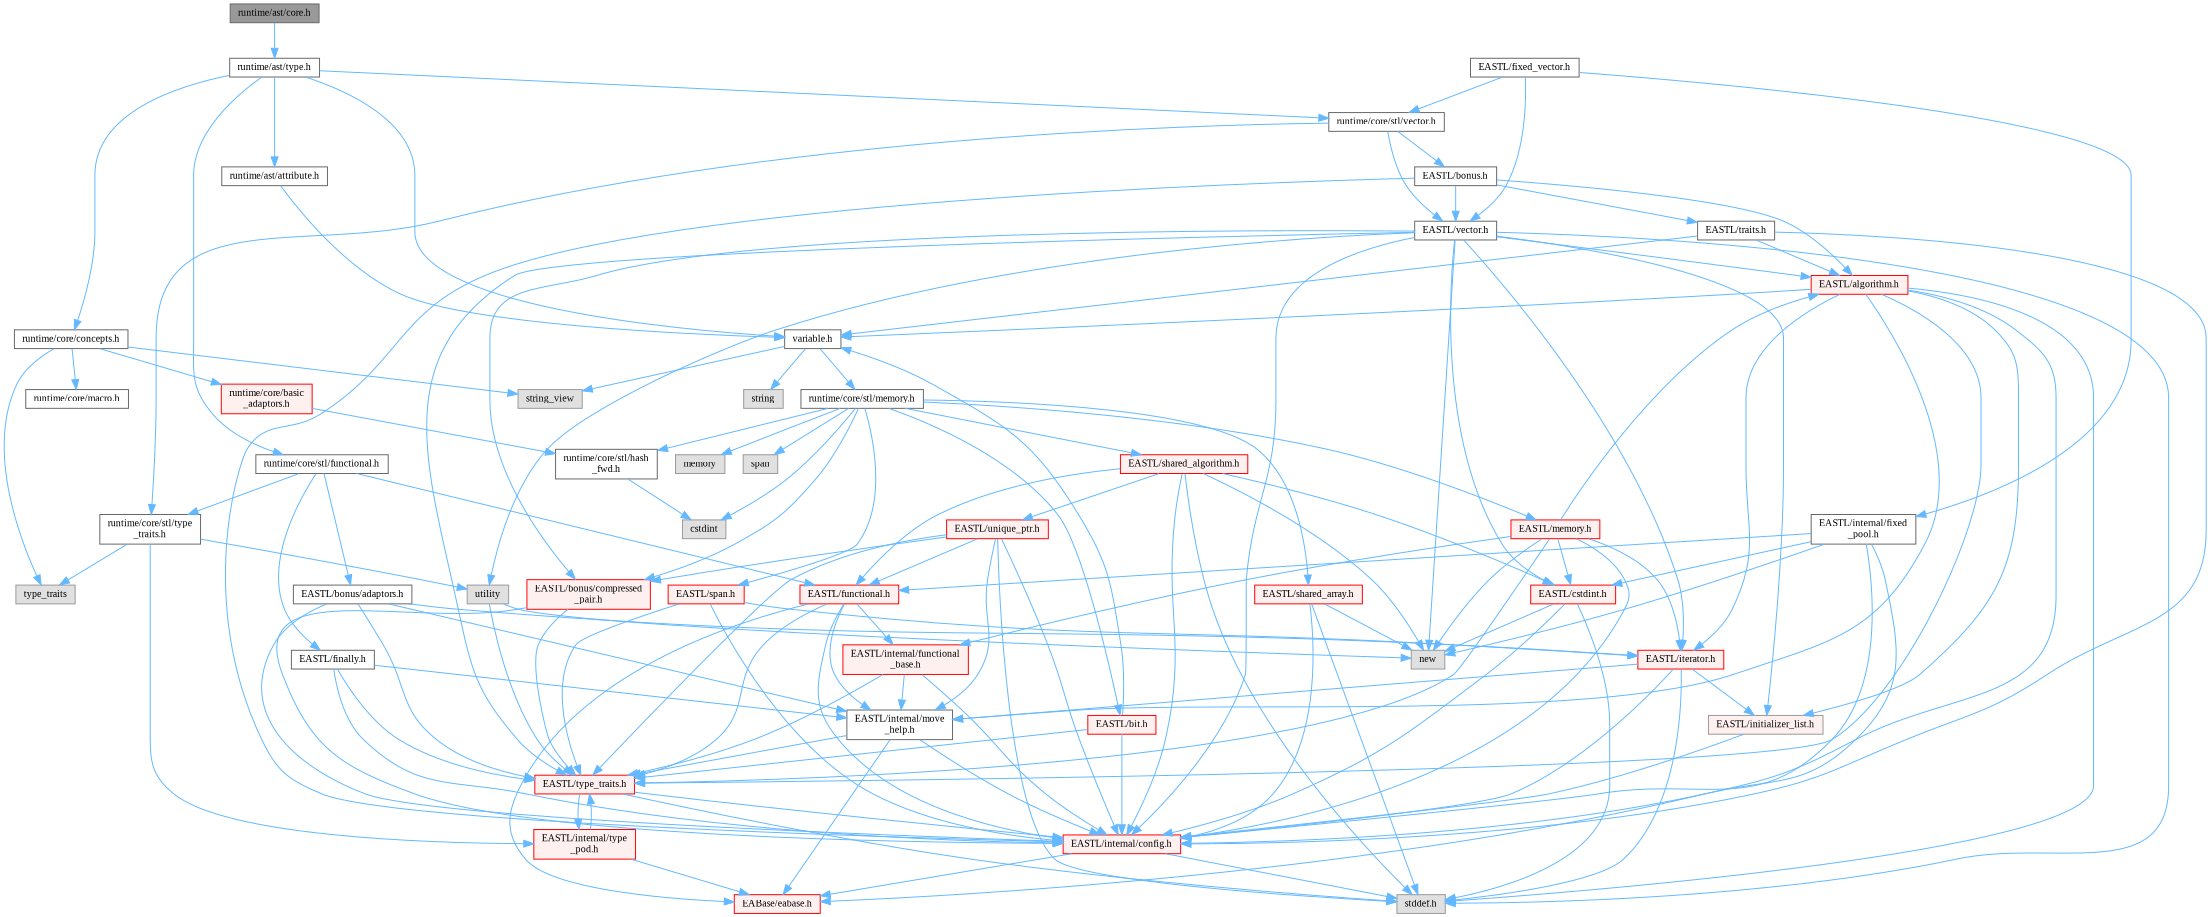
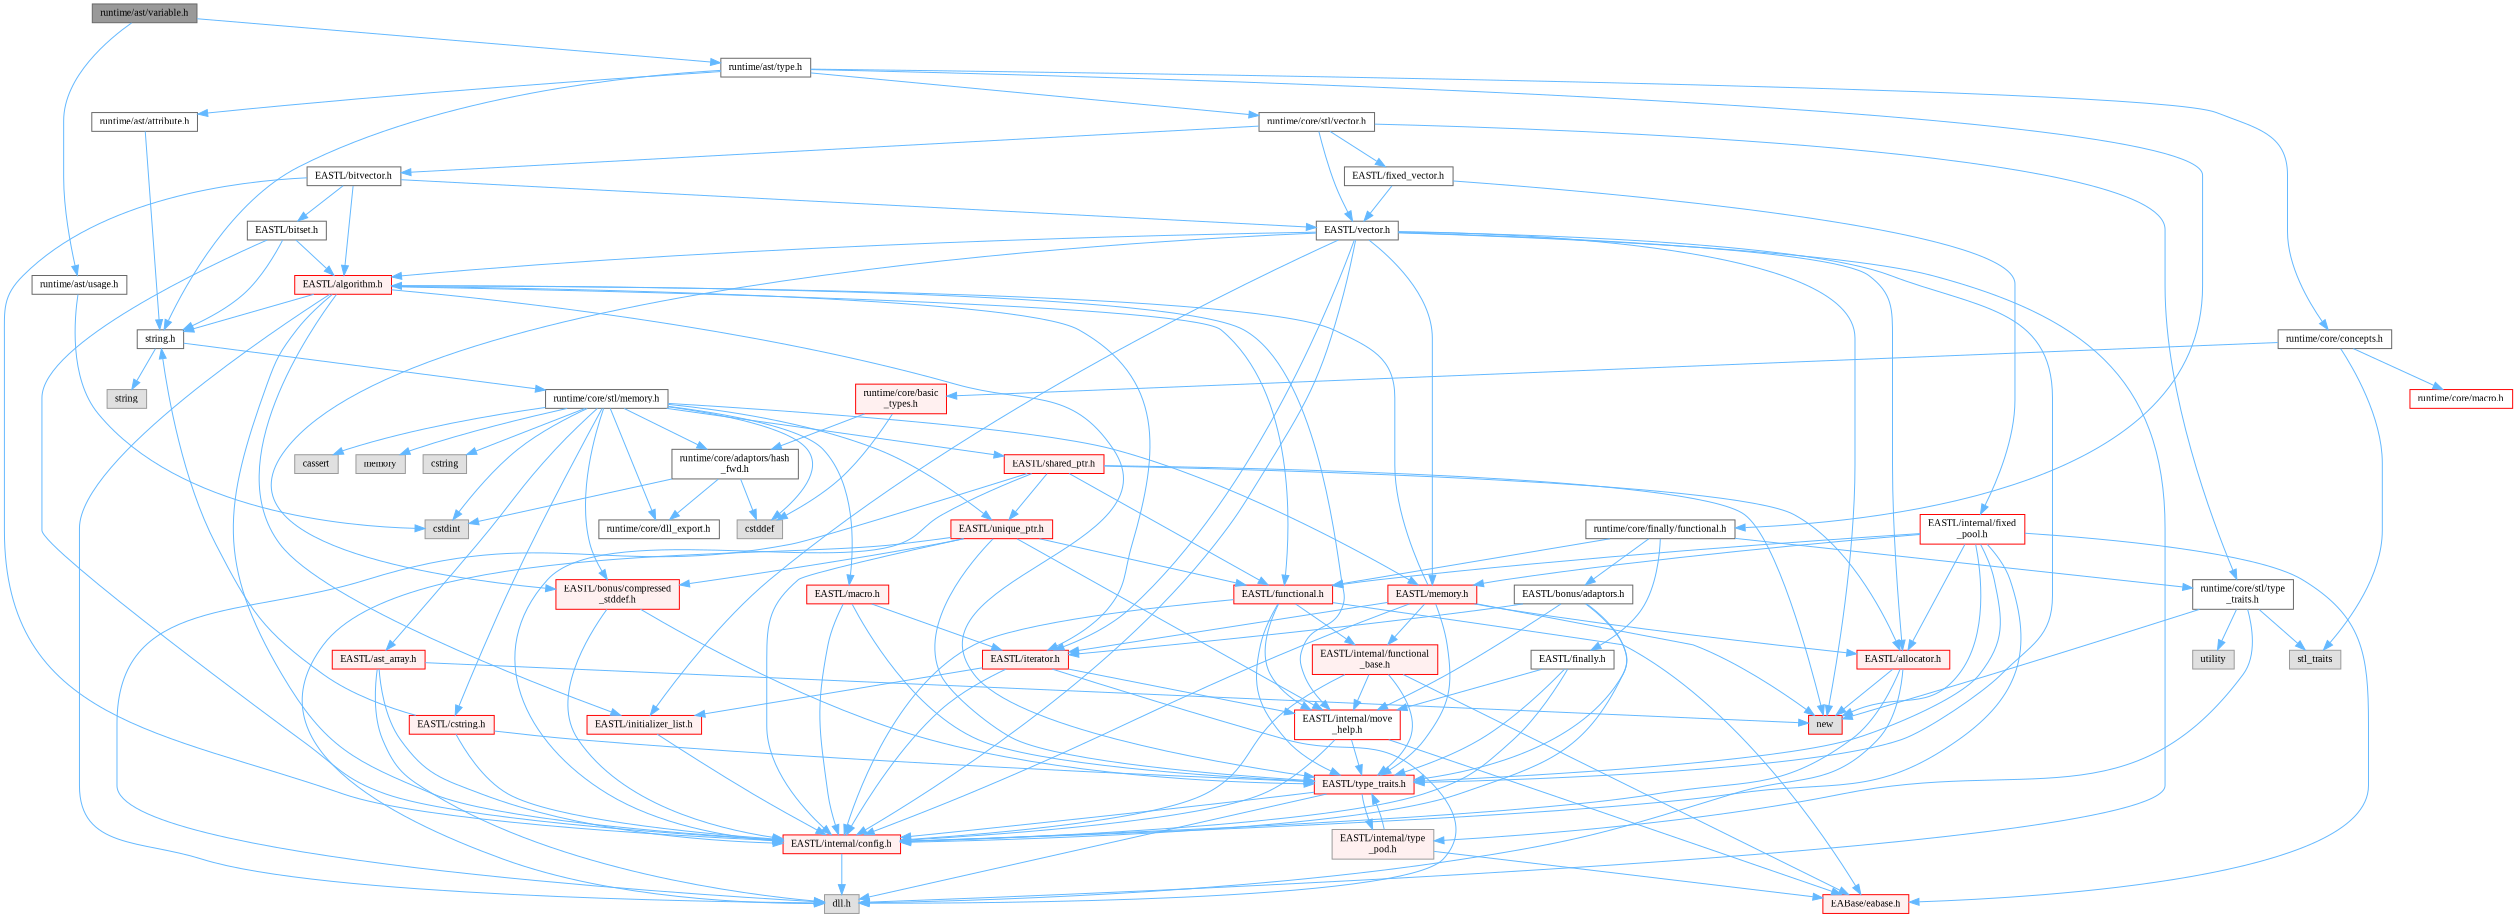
(275, 13) -> (145, 13)
(1461, 93) -> (1353, 146)
(1456, 176) -> (354, 176)
(1736, 231) -> (287, 231)
none -> (79, 285)
(896, 298) -> (1432, 396)
none -> (993, 305)
(813, 339) -> (160, 339)
(77, 399) -> (2461, 399)
(267, 399) -> (901, 399)
(550, 399) -> none
none -> (859, 443)
none -> (316, 464)
(322, 464) -> (1660, 529)
(606, 464) -> (735, 464)
(760, 464) -> (445, 464)
(1184, 464) -> (1054, 464)
none -> (659, 529)
none -> (760, 529)
(1864, 529) -> (1973, 529)
none -> (1690, 556)
(46, 594) -> (2315, 660)
(589, 594) -> (618, 594)
(706, 594) -> (848, 594)
(1309, 594) -> (379, 660)
(1573, 594) -> (1903, 660)
(951, 640) -> (2026, 664)
(1428, 660) -> (1825, 725)
(514, 693) -> (1779, 753)
(900, 725) -> (1347, 725)
(1122, 725) -> (452, 725)
(1766, 725) -> (644, 725)
(585, 844) -> (1383, 844)
(951, 874) -> (1622, 782)
(1421, 904) -> (842, 904)
